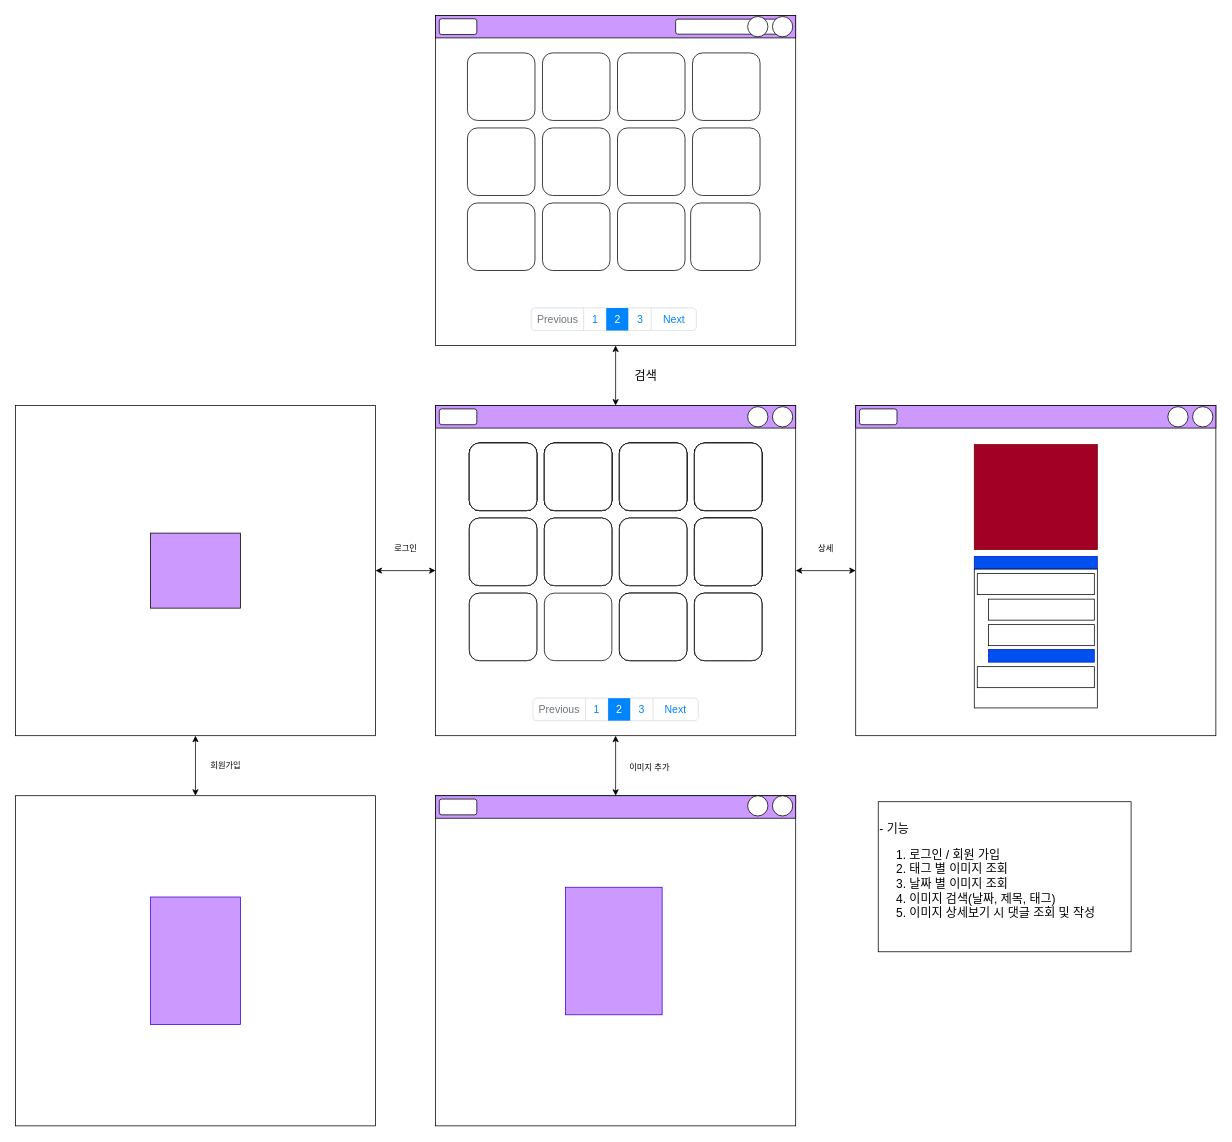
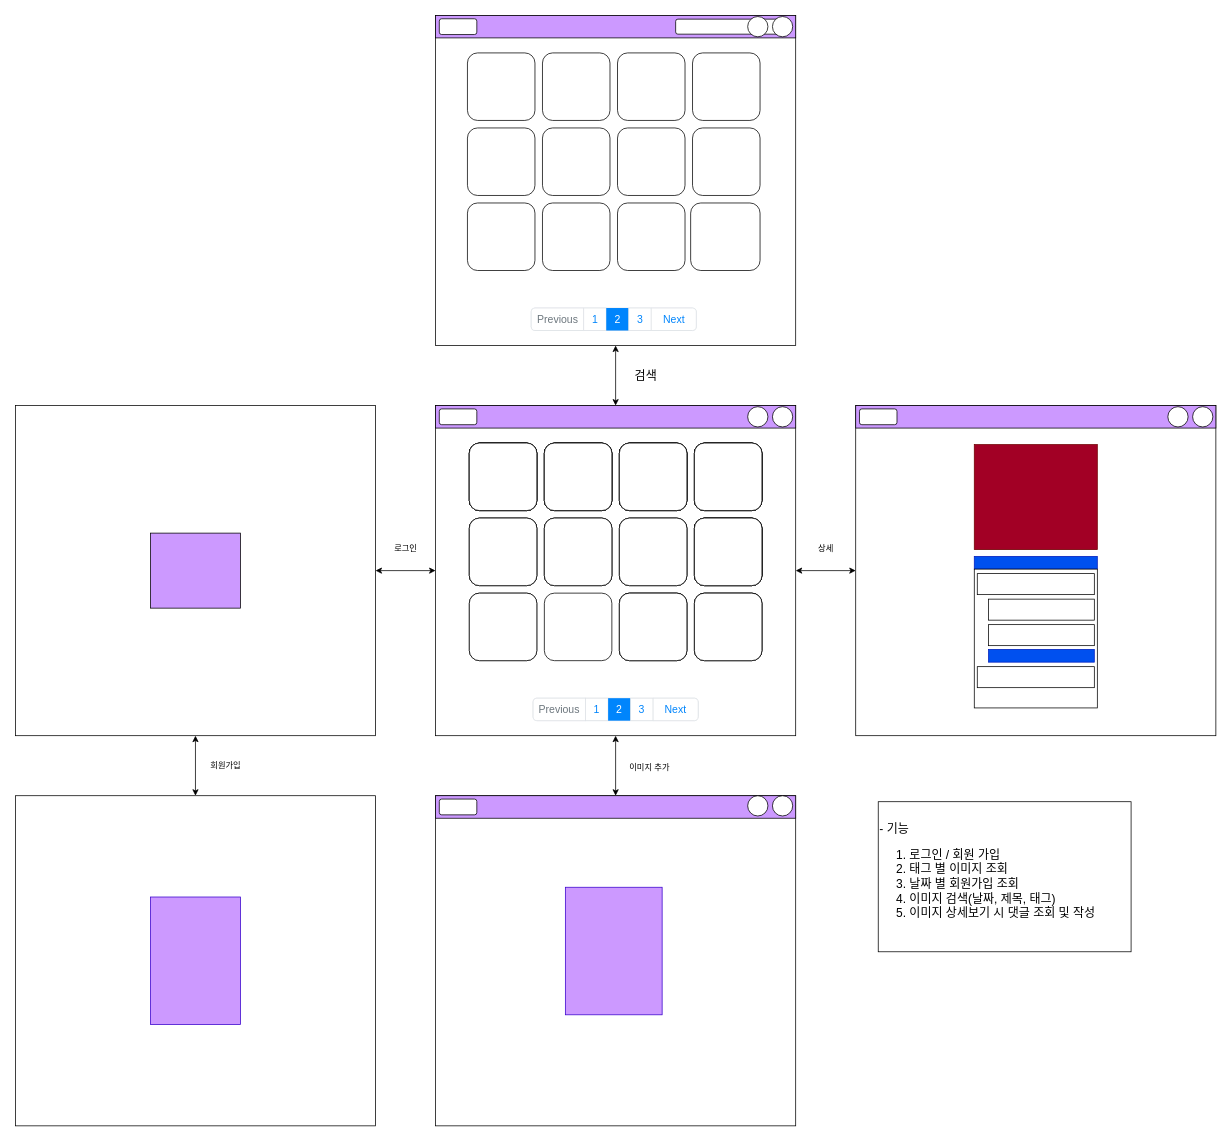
(980, 876) -> (980, 876)
